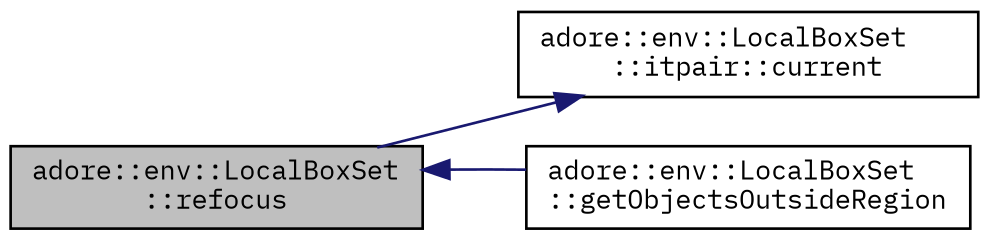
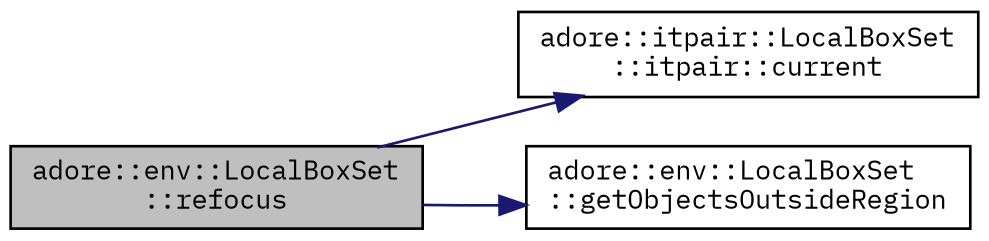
(748, 54) -> (748, 54)
(488, 169) -> (461, 205)
